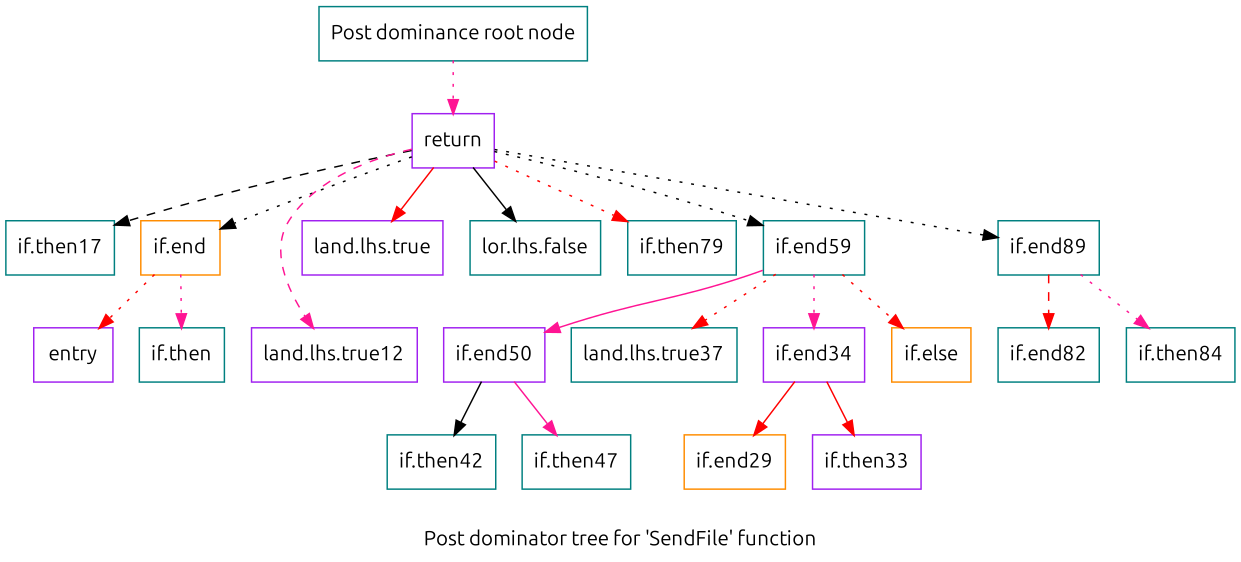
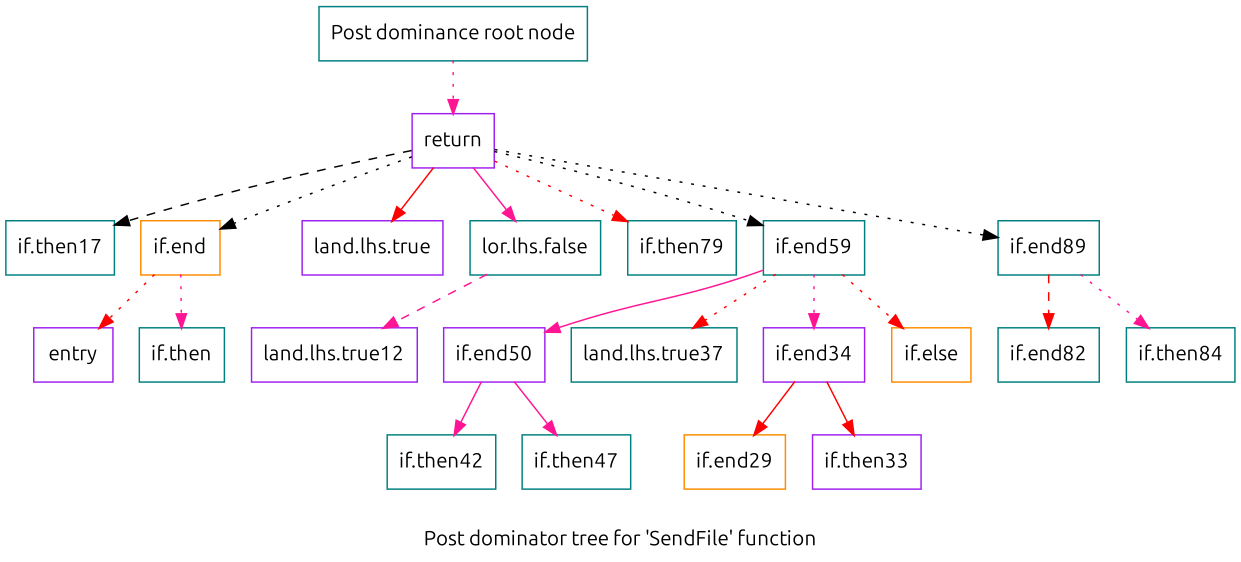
(490, 189) -> (490, 189)
(298, 208) -> (442, 298)
(471, 402) -> (471, 402)
